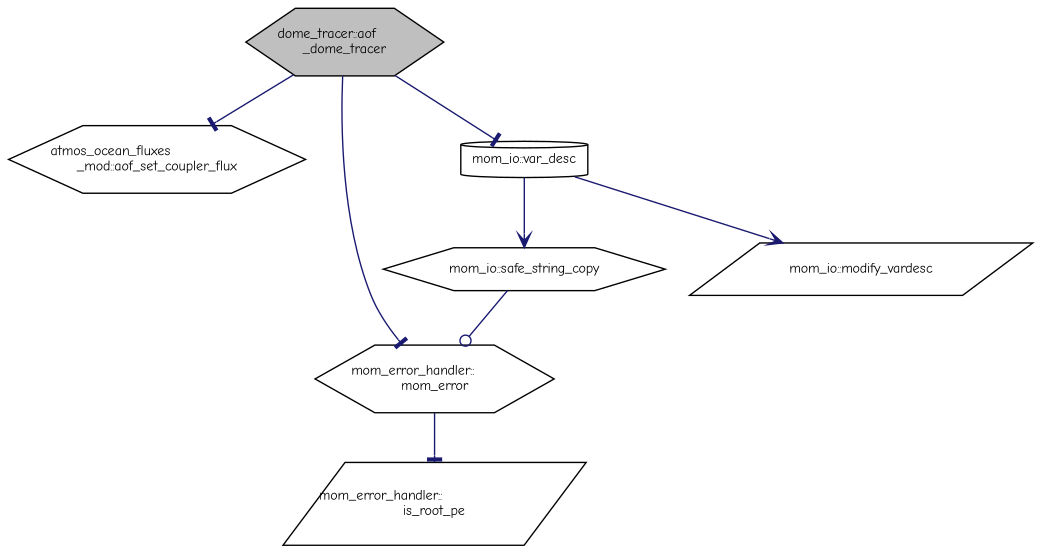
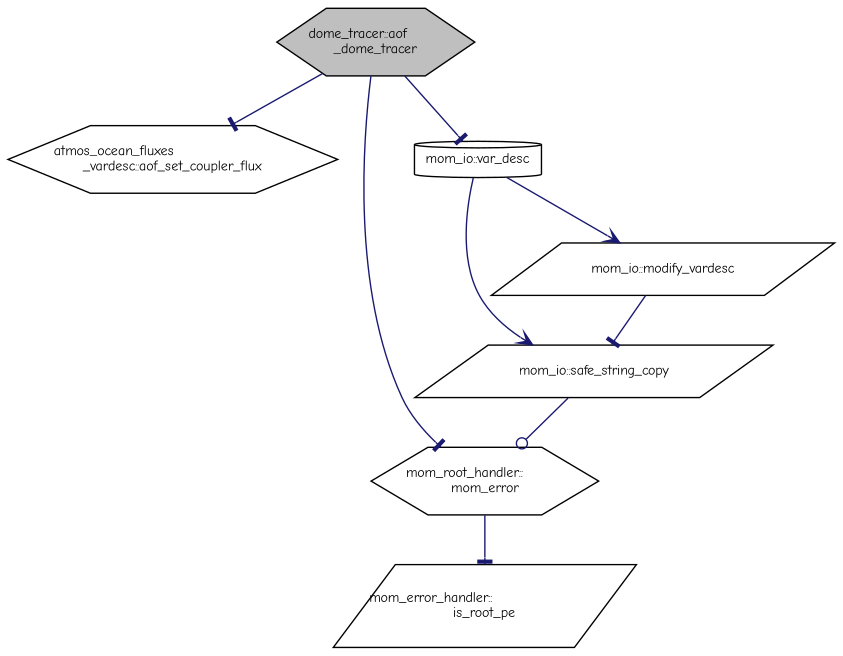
(157, 159) -> (173, 159)
(524, 269) -> (594, 371)
none -> (631, 317)
(435, 379) -> (485, 481)
